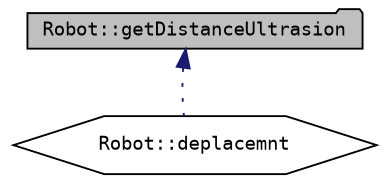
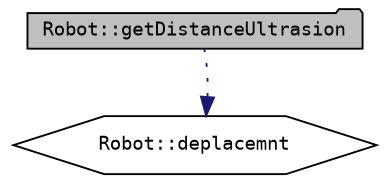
(182, 92) -> (207, 73)
